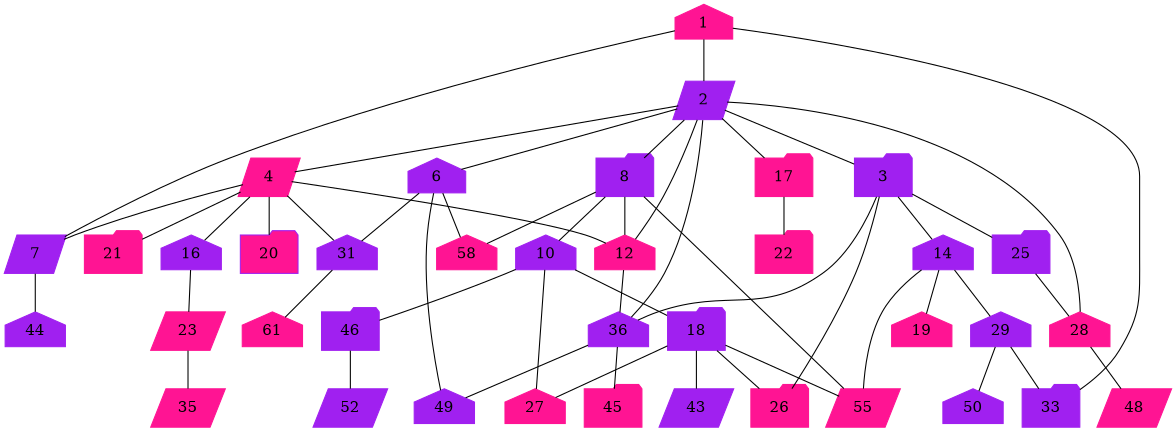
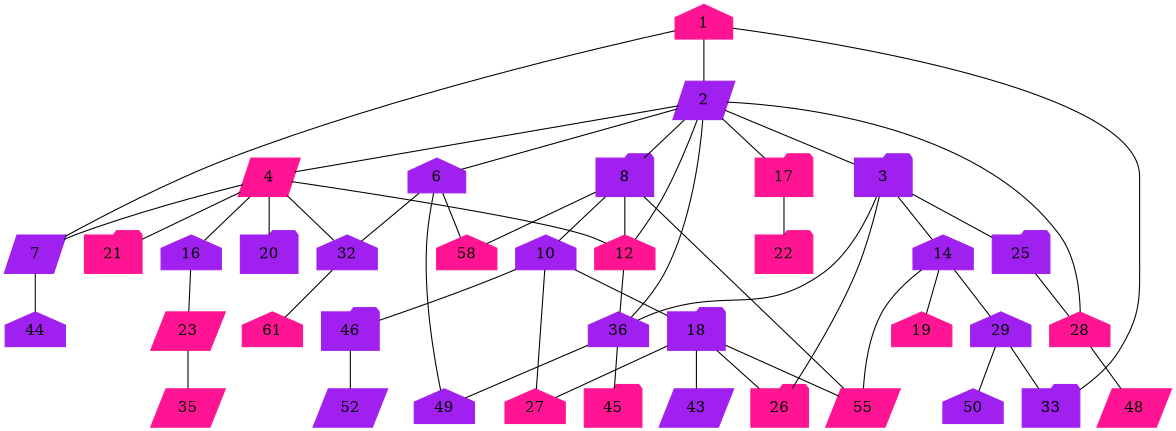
(269, 254) -> (269, 254)
(347, 254) -> (347, 254)
